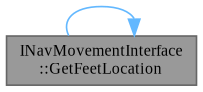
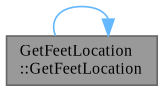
(102, 61) -> (82, 61)
